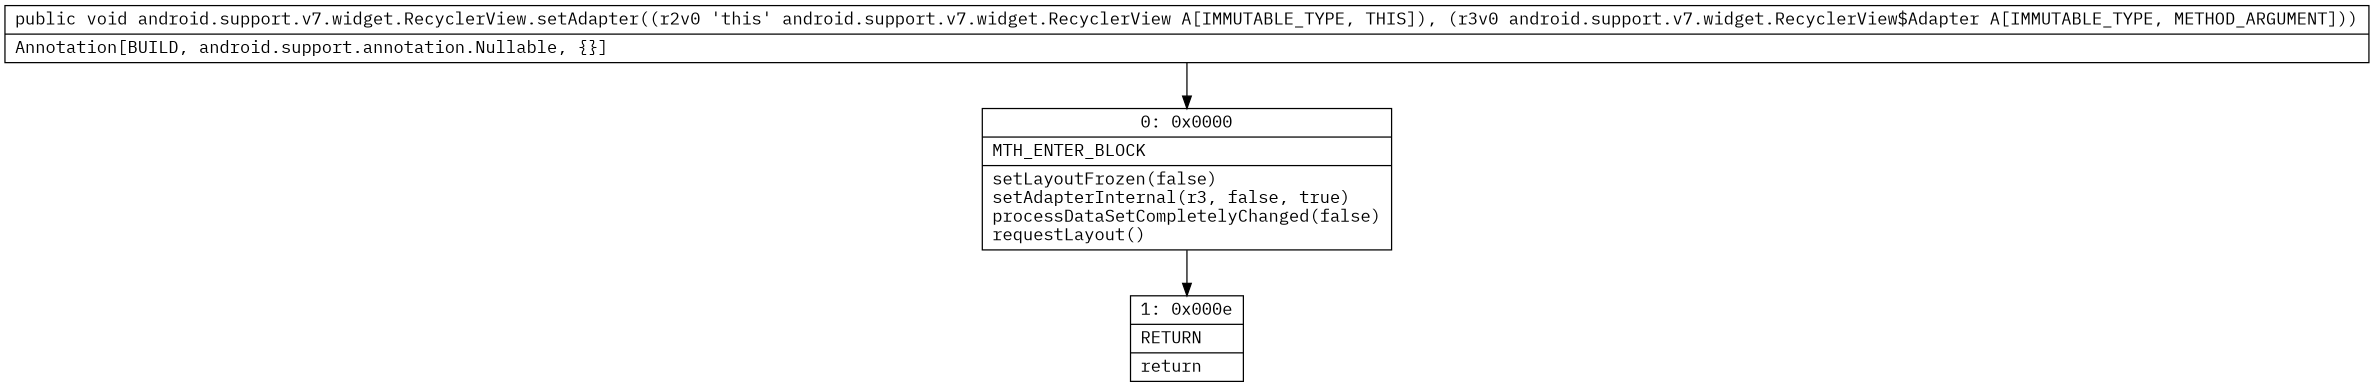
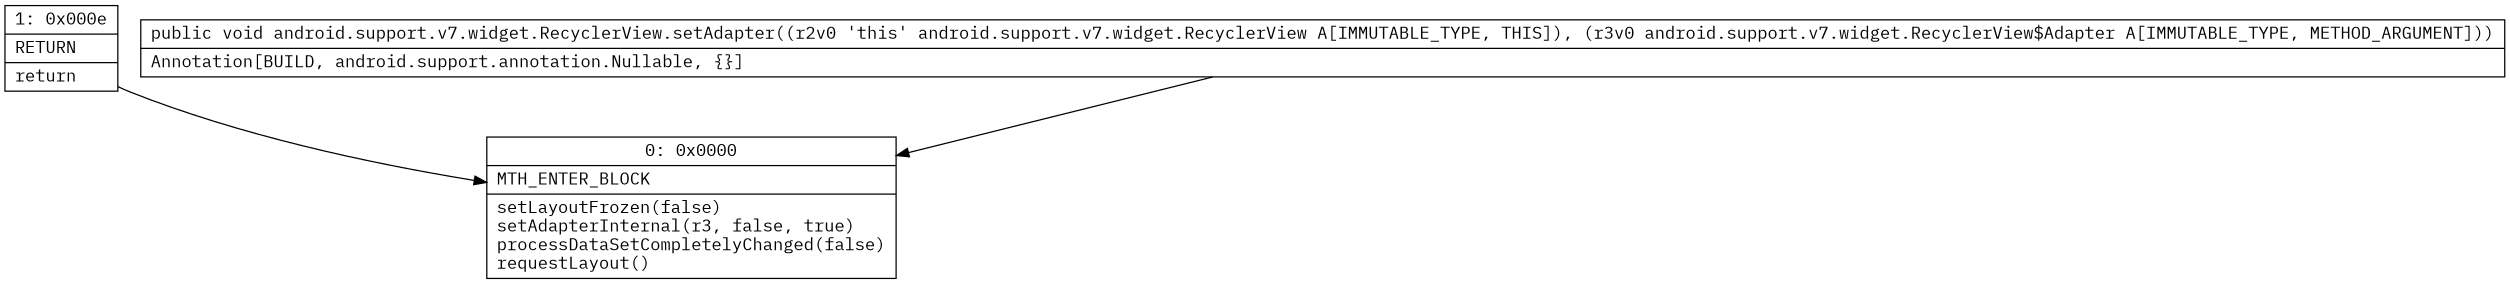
(1187, 267) -> (293, 143)
